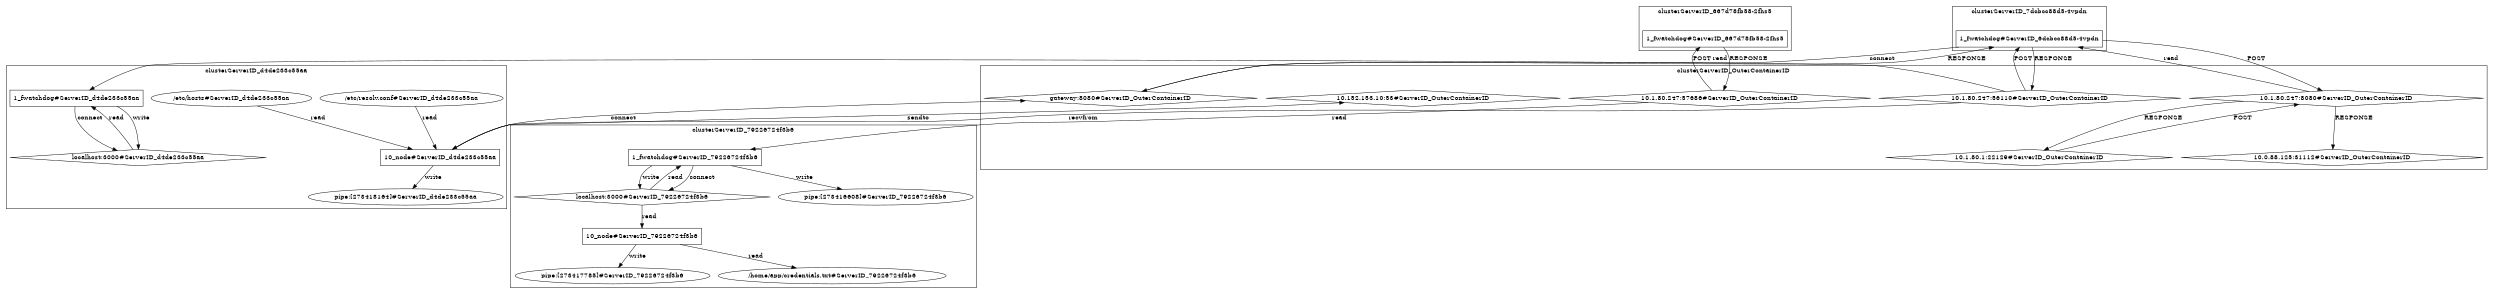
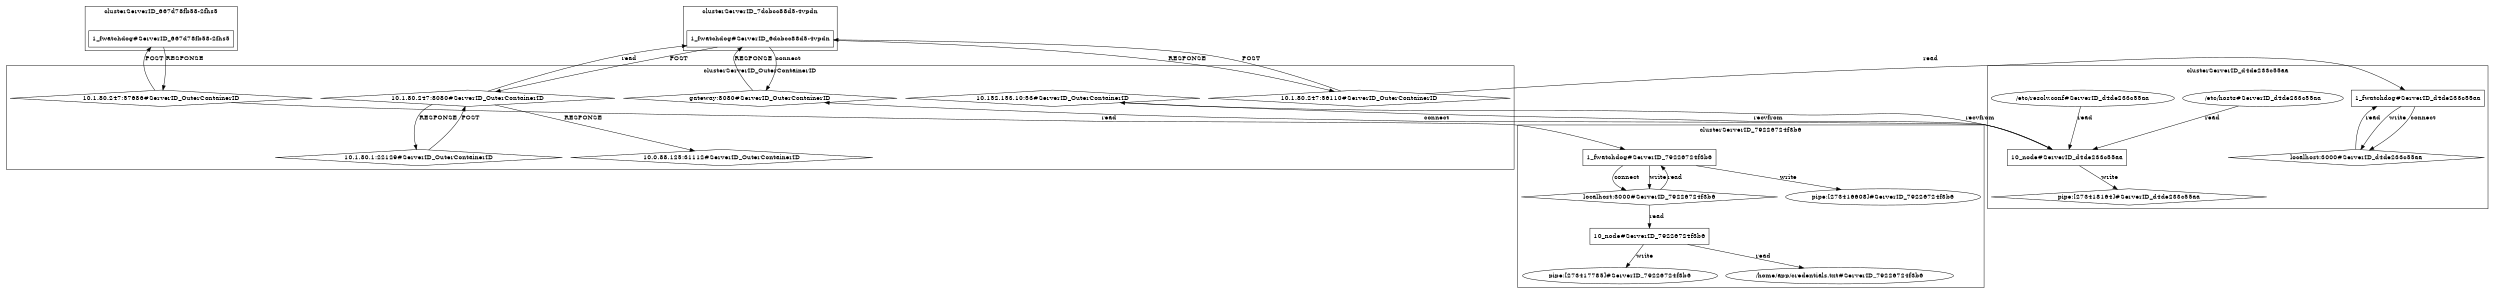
(1206, 111) -> (1587, 118)
(918, 118) -> (1980, 118)
(406, 197) -> (2129, 197)
